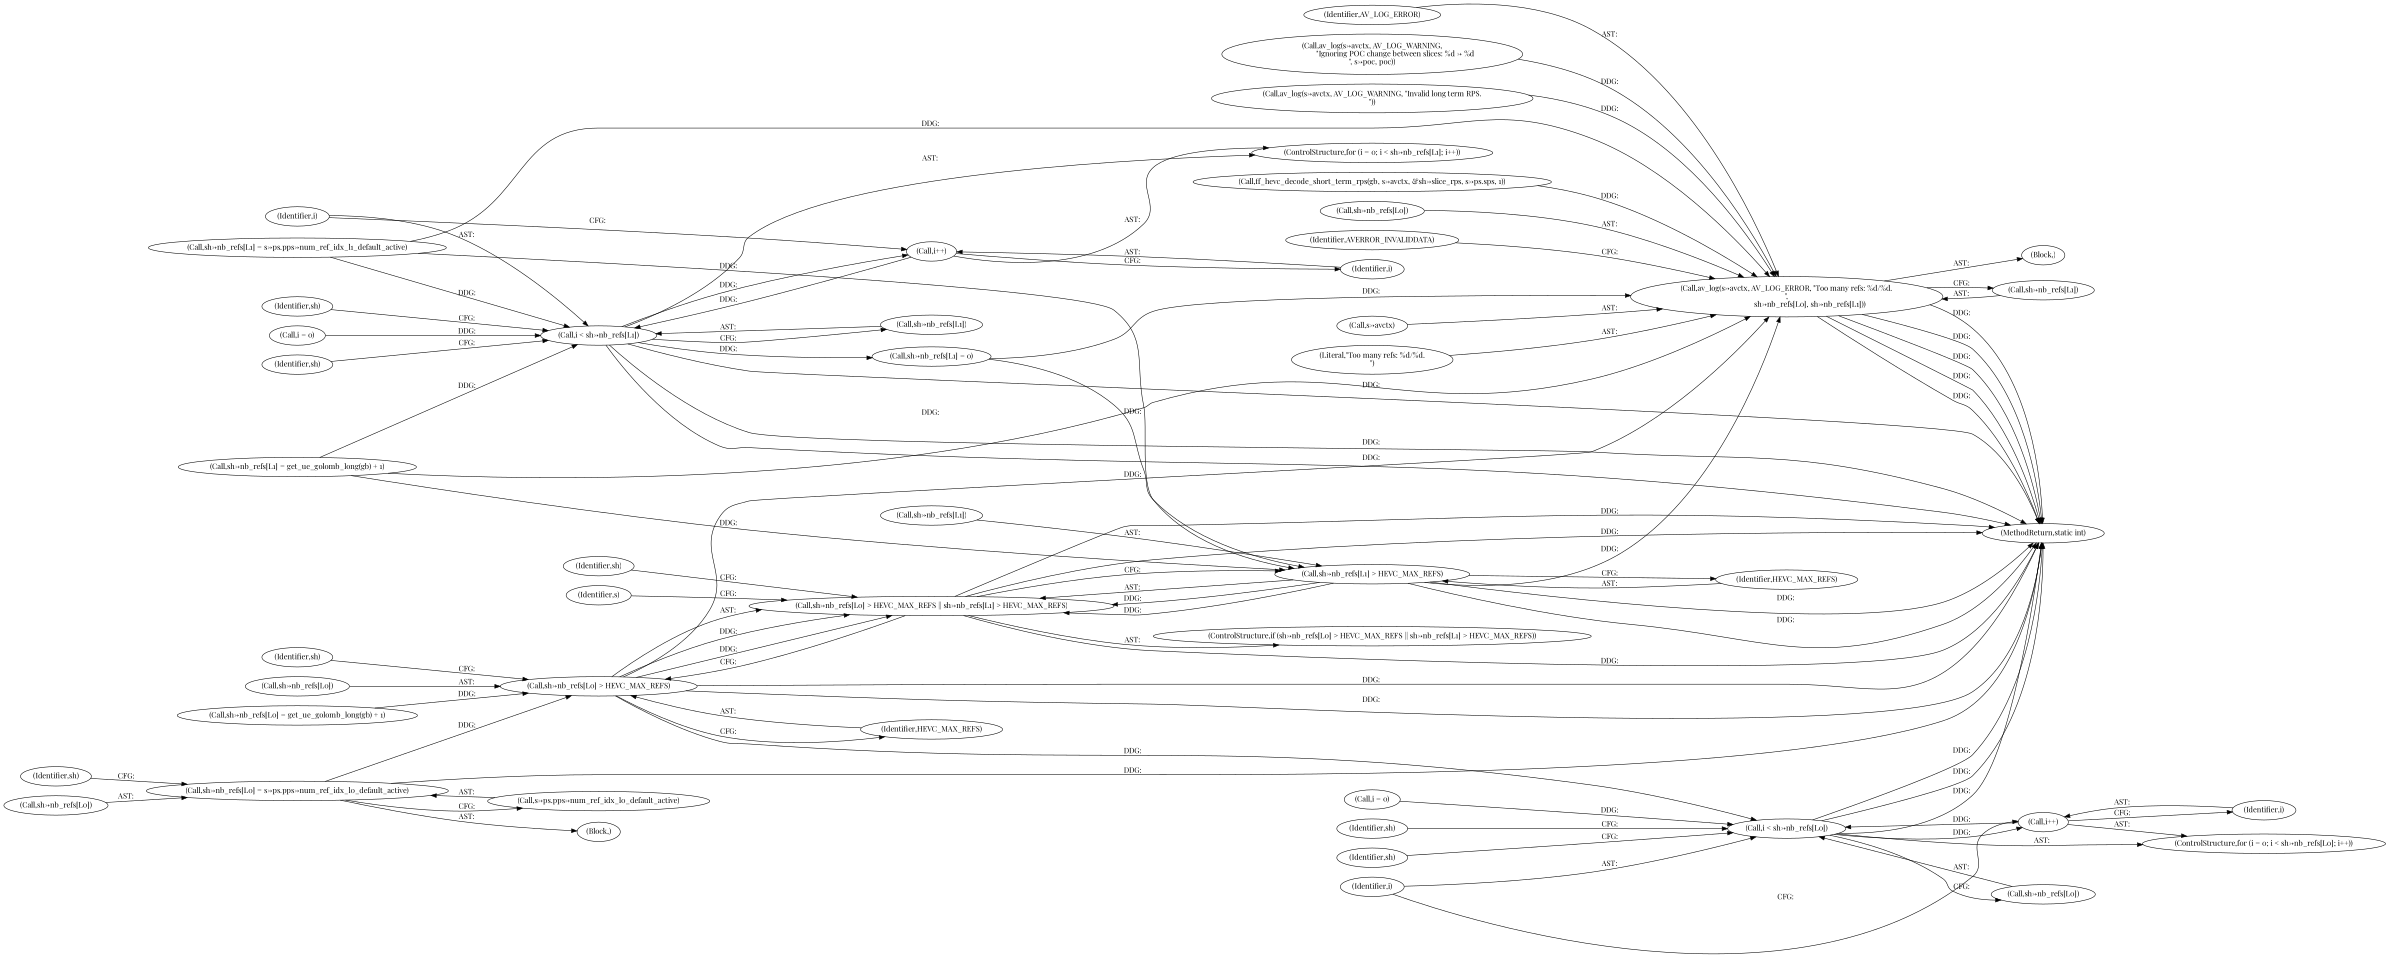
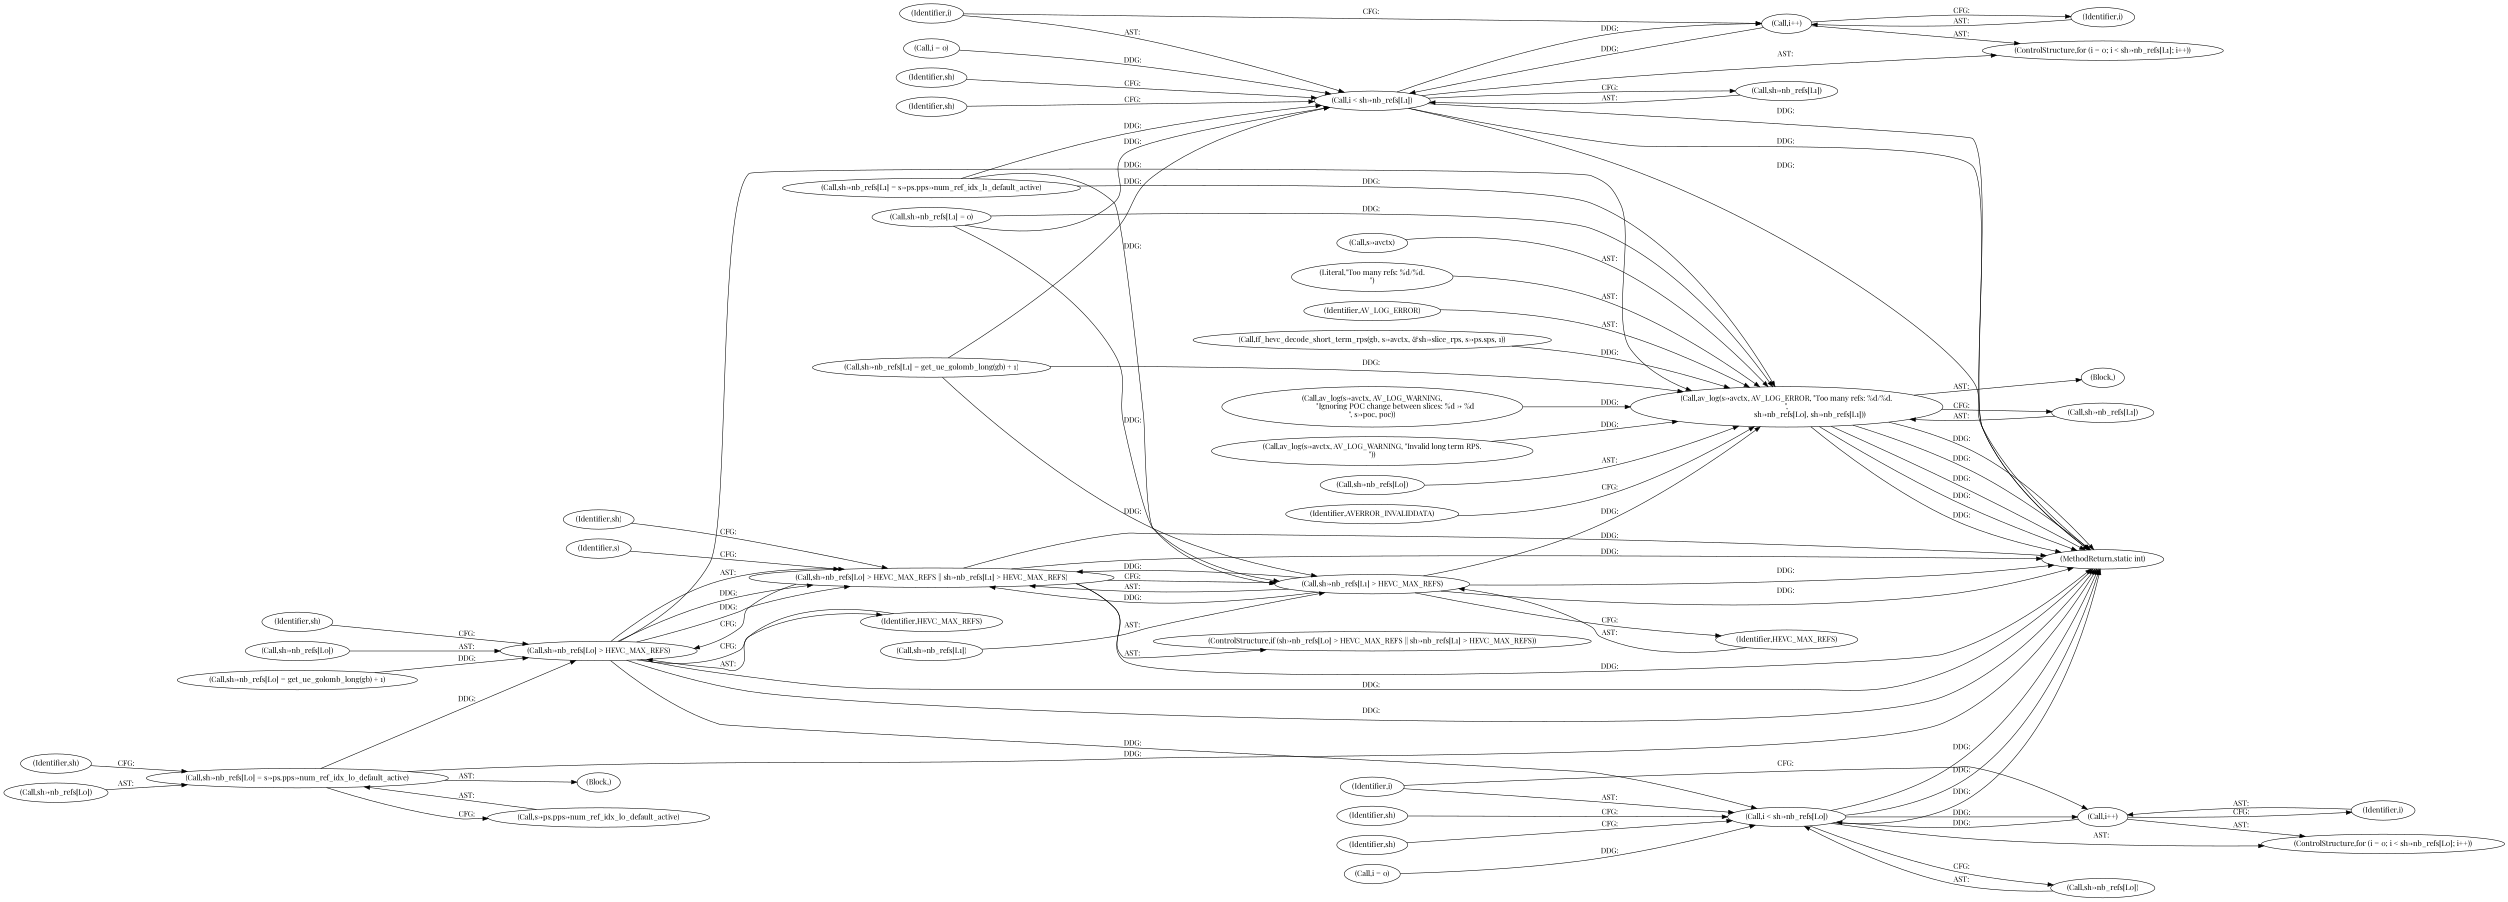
(752, 355) -> (1123, 155)
